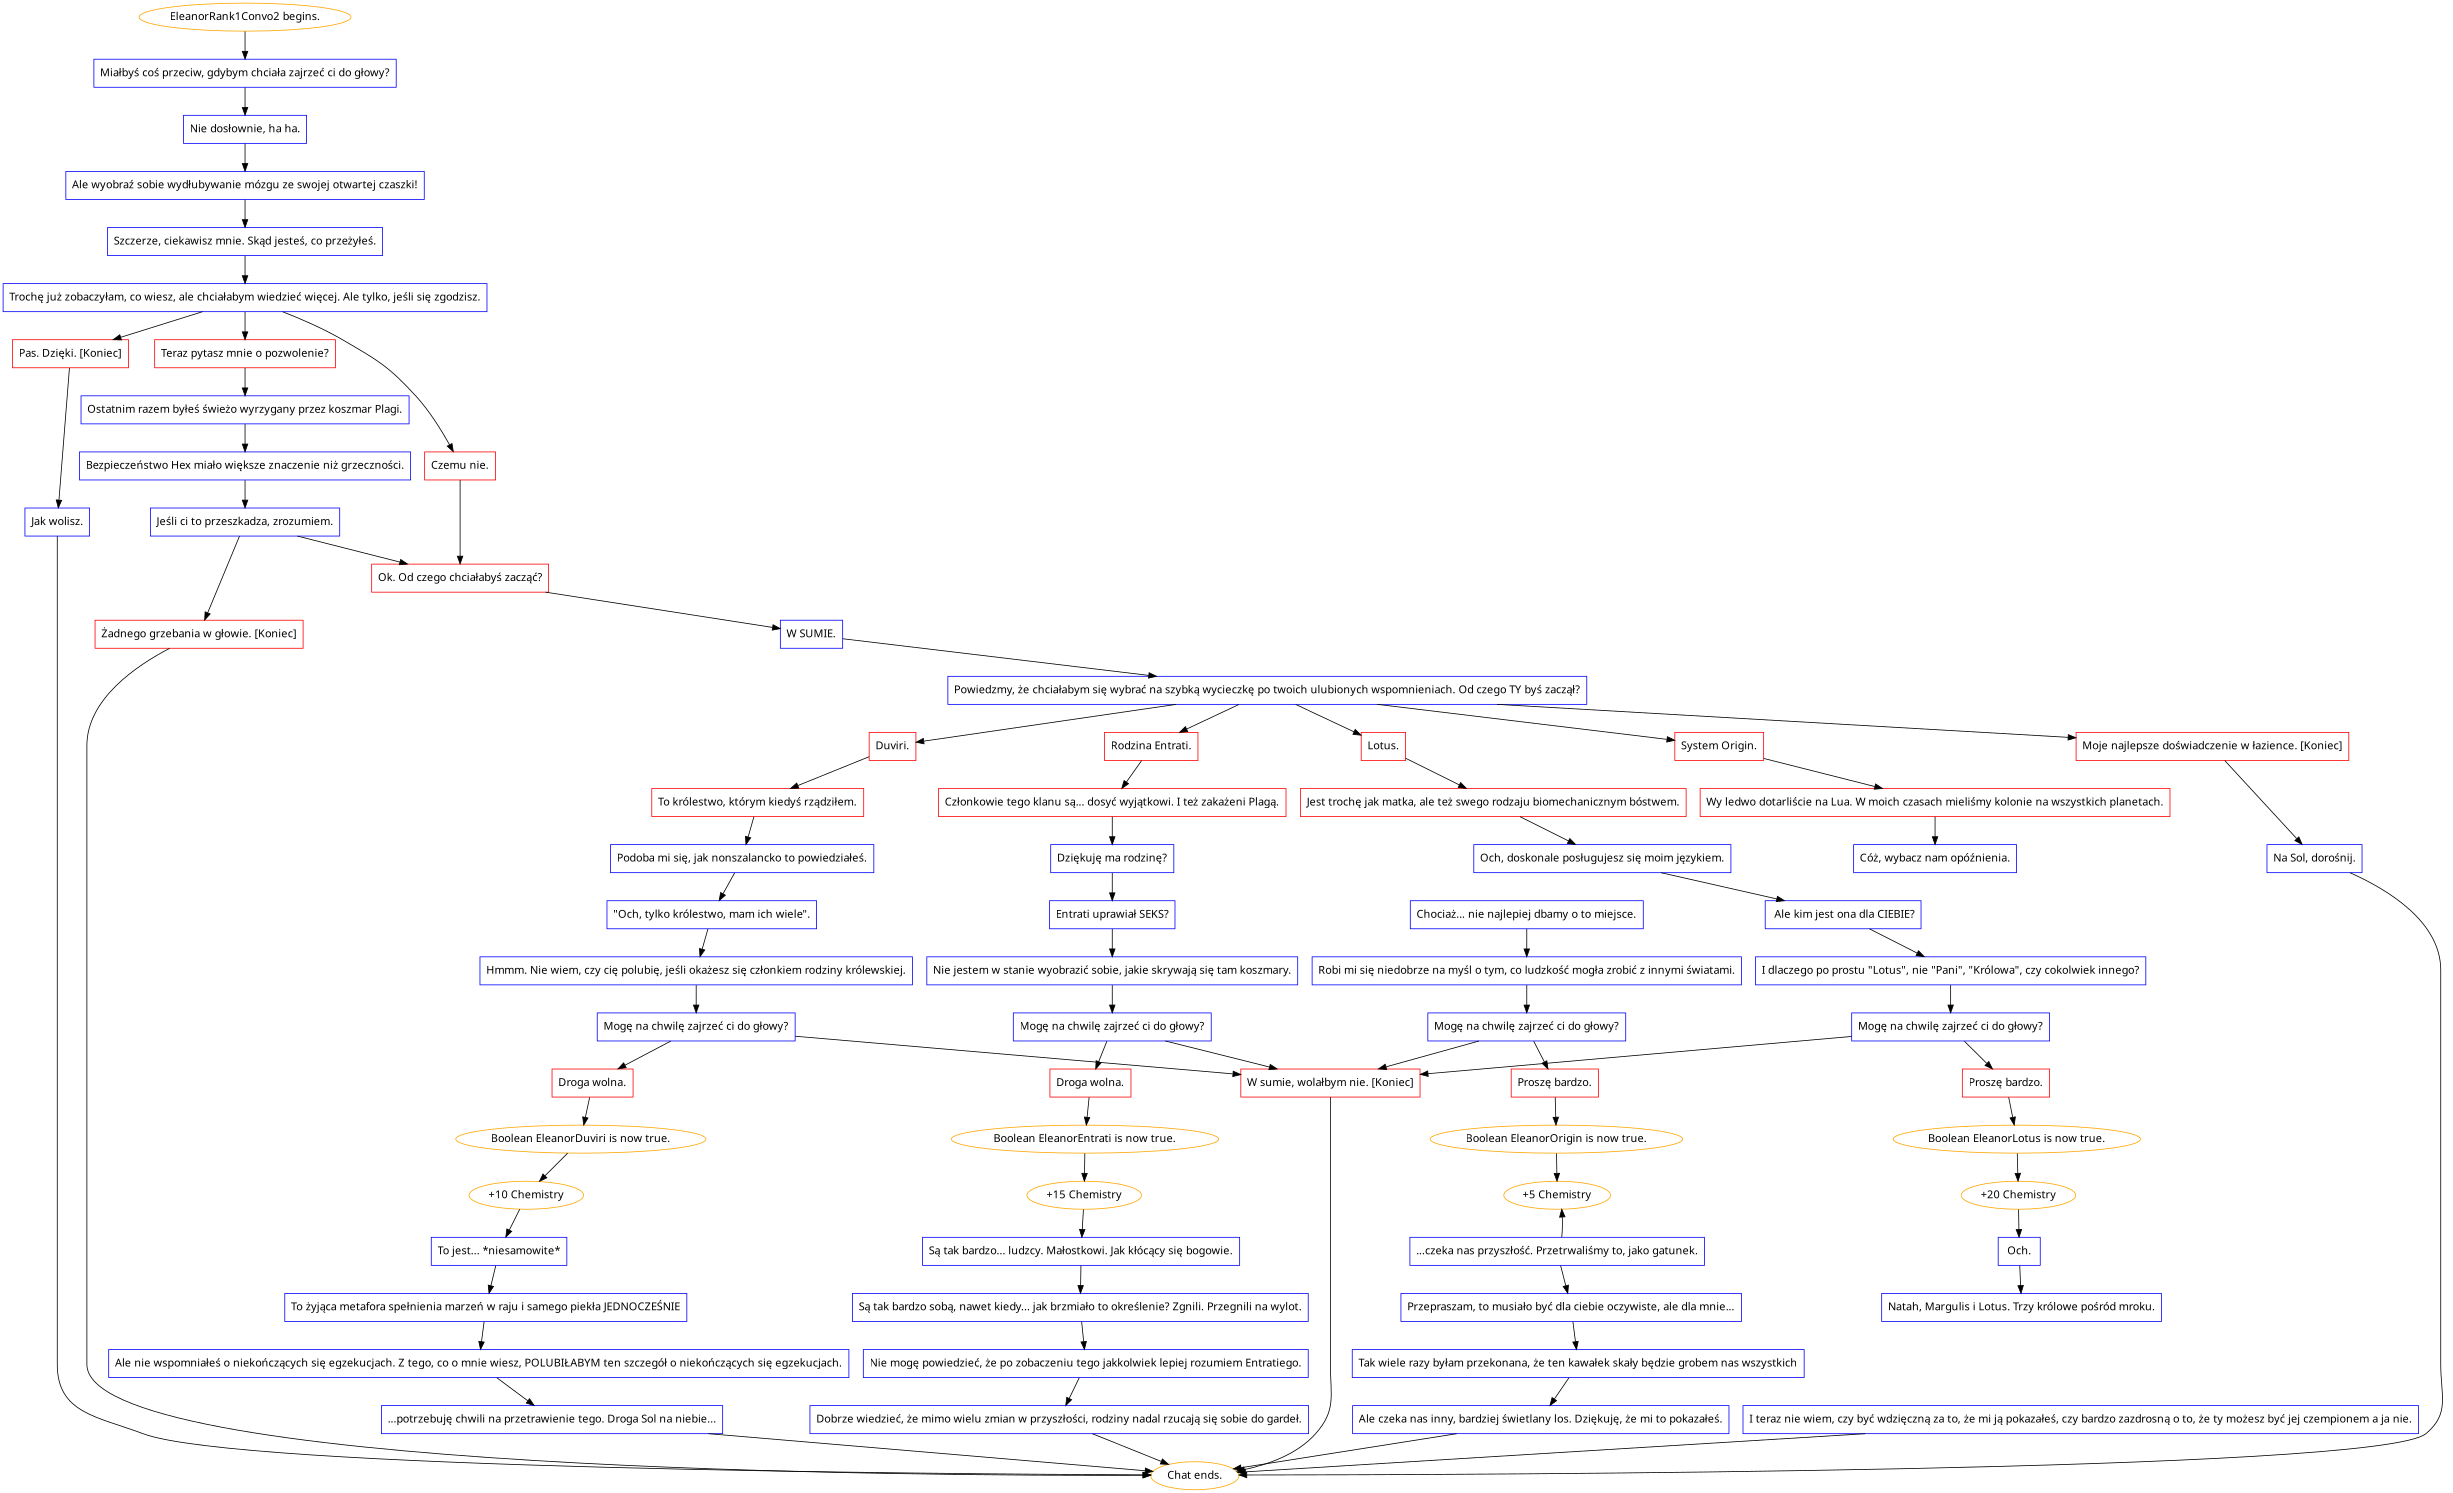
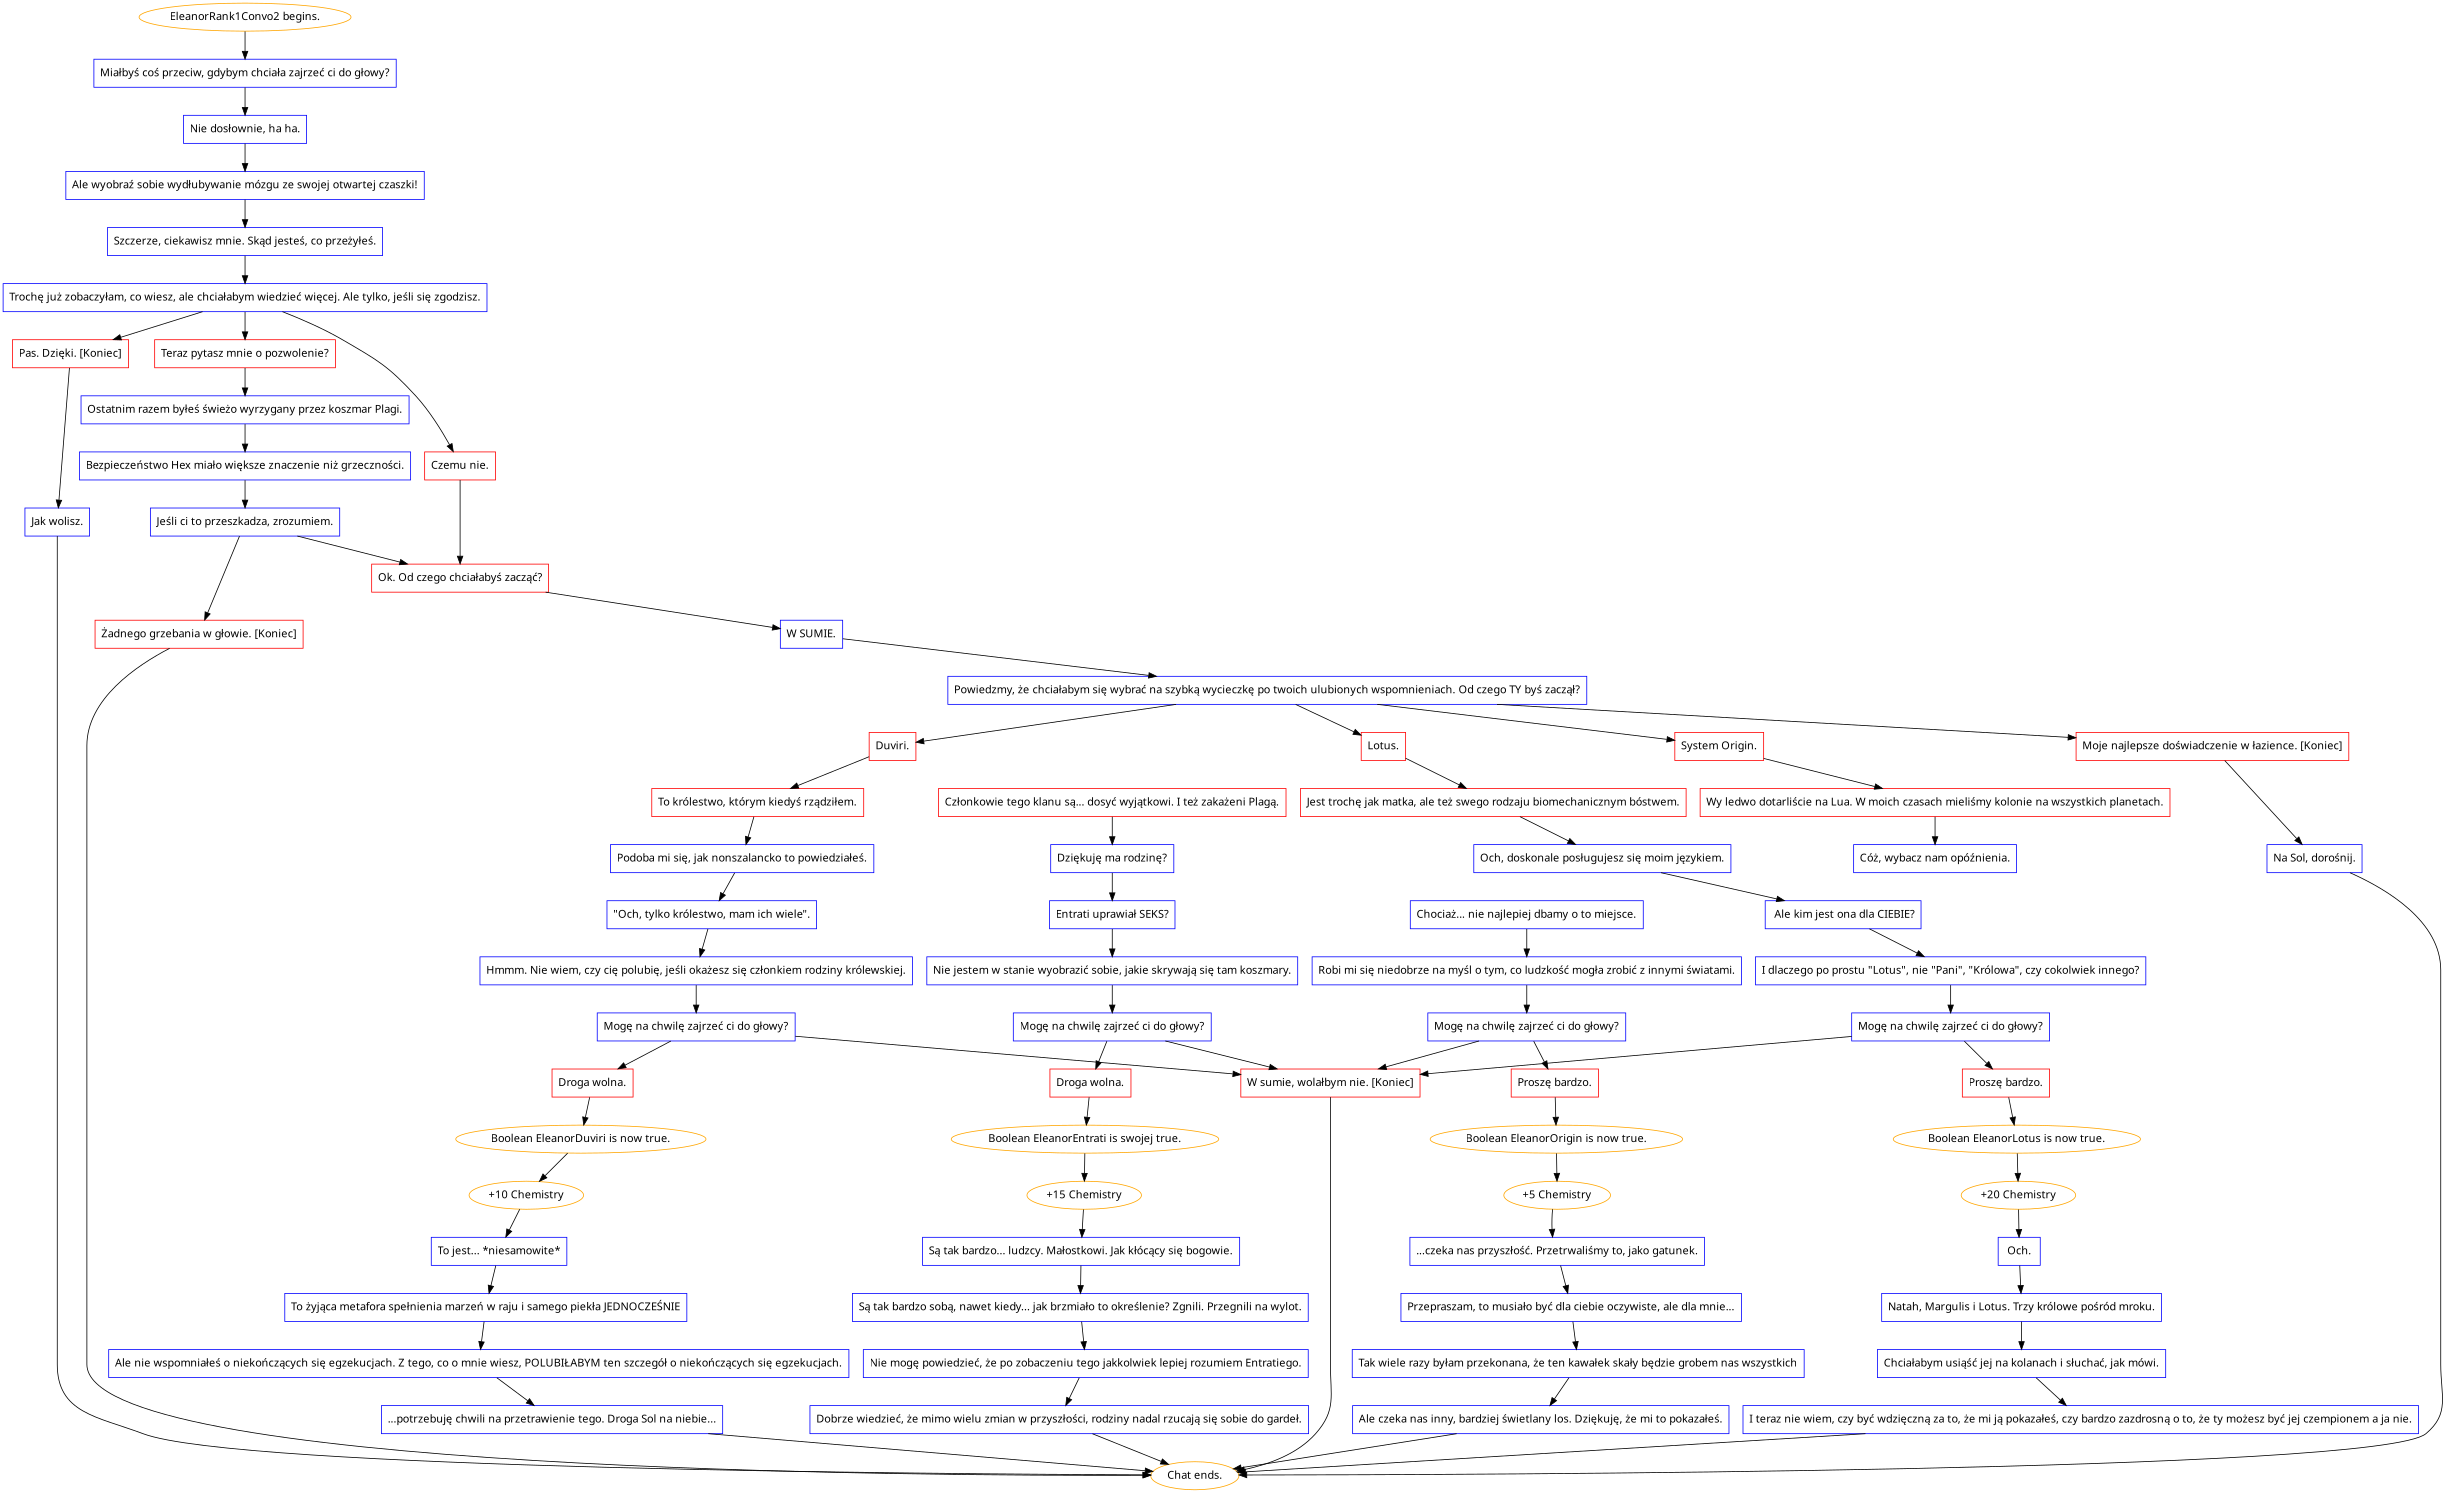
(1151, 746) -> none
(1085, 1139) -> (1085, 1139)
(1562, 1227) -> (1552, 1219)
none -> (2022, 1364)
